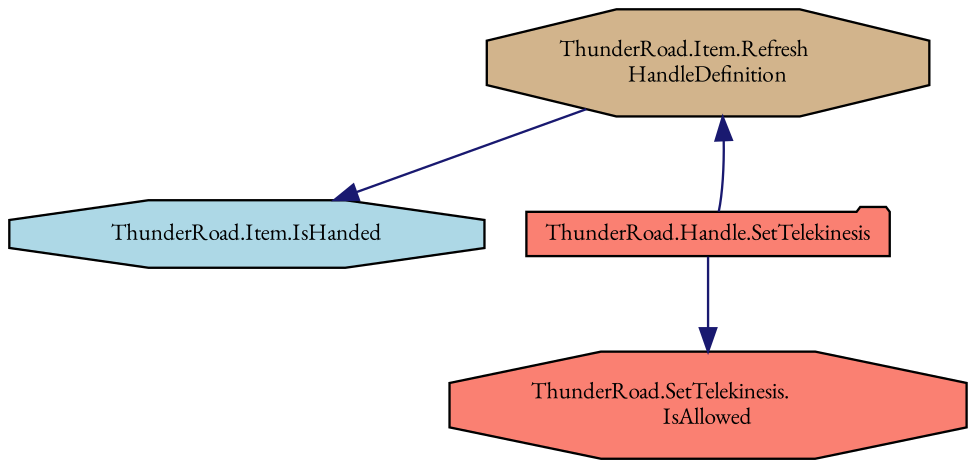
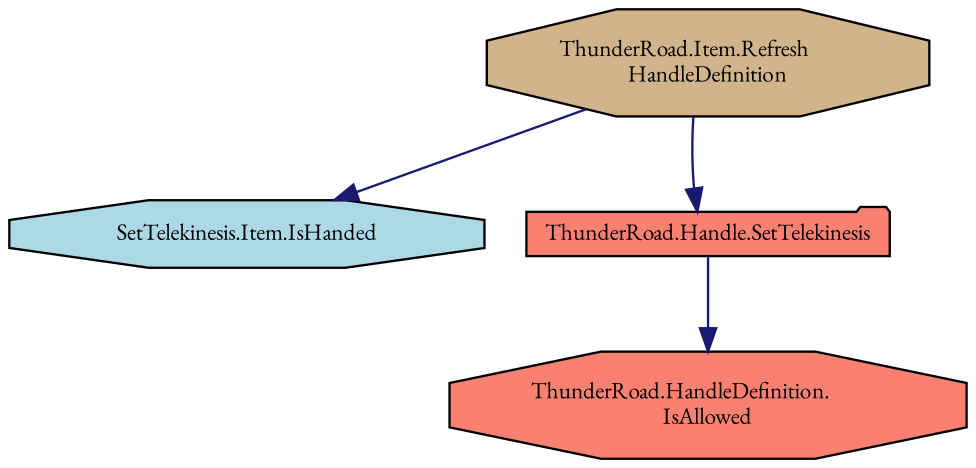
(723, 176) -> (692, 153)
(247, 234) -> (247, 234)
(708, 405) -> (708, 405)
